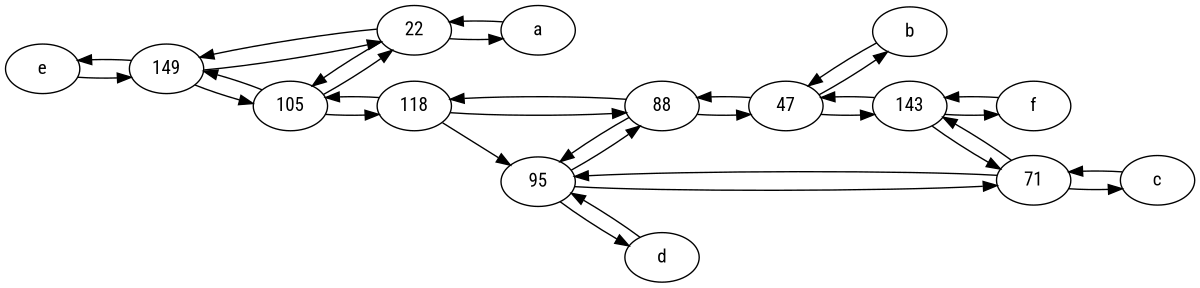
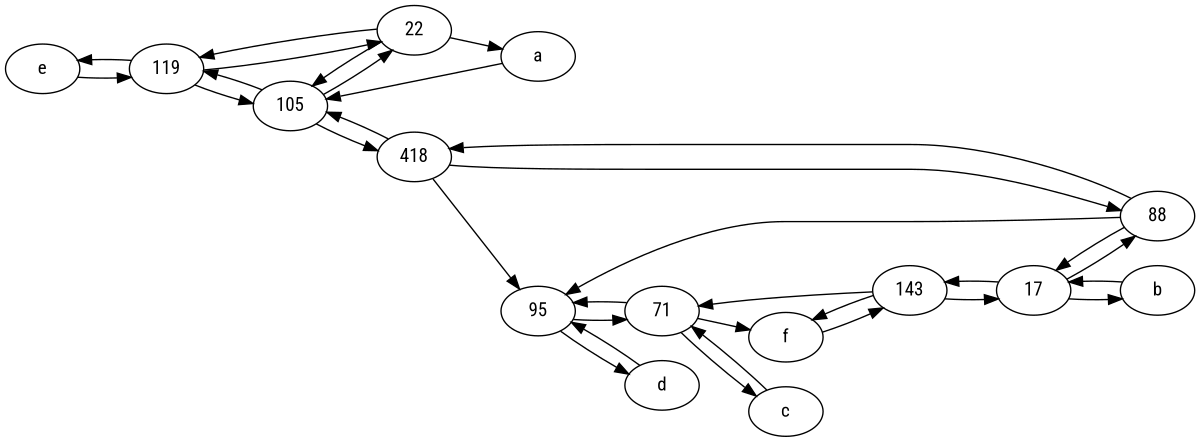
(483, 21) -> (421, 80)
(167, 69) -> (167, 69)
(414, 106) -> (414, 157)
(786, 106) -> (1034, 290)
(984, 141) -> (717, 323)
(600, 153) -> none
